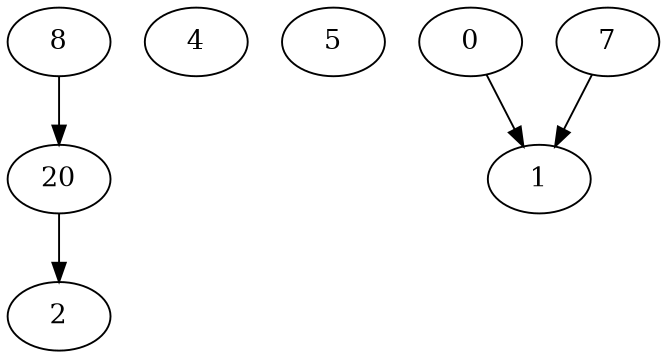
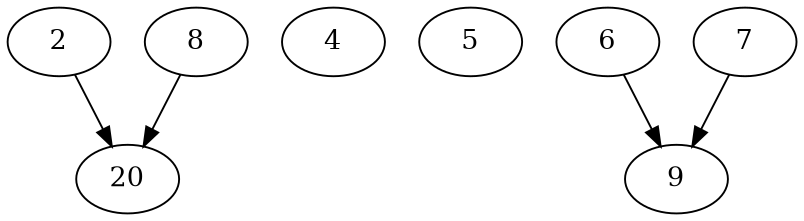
(471, 42) -> (608, 42)
(539, 179) -> (676, 179)
(59, 238) -> (89, 102)
